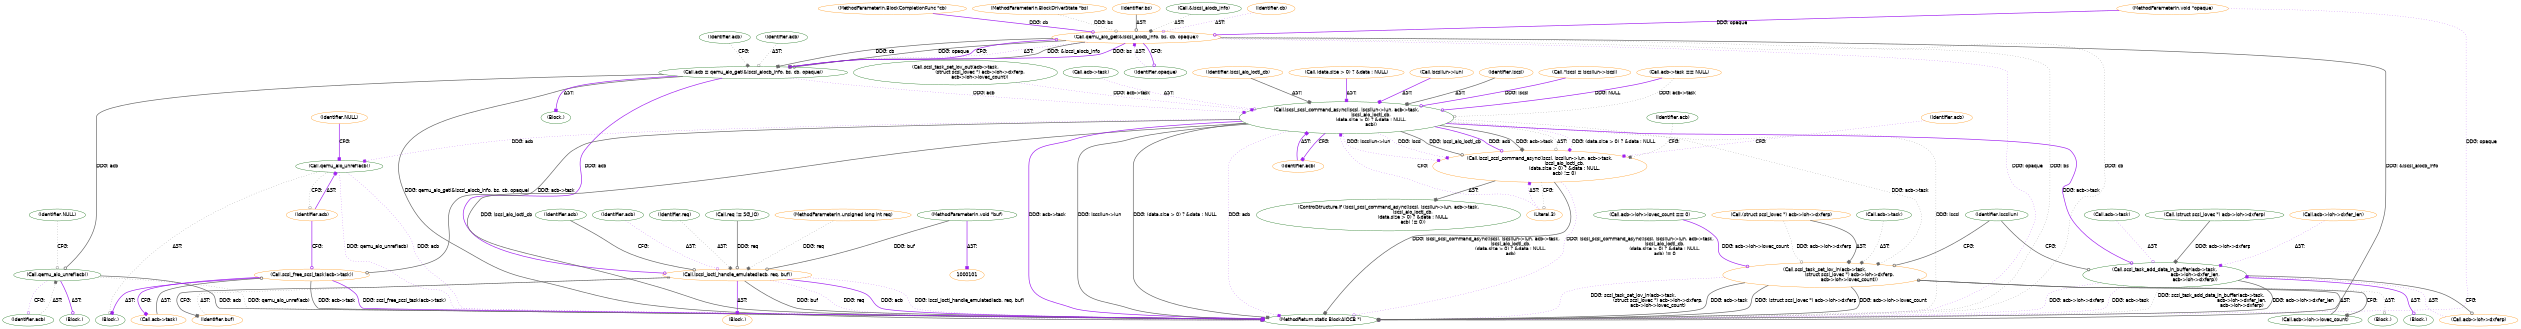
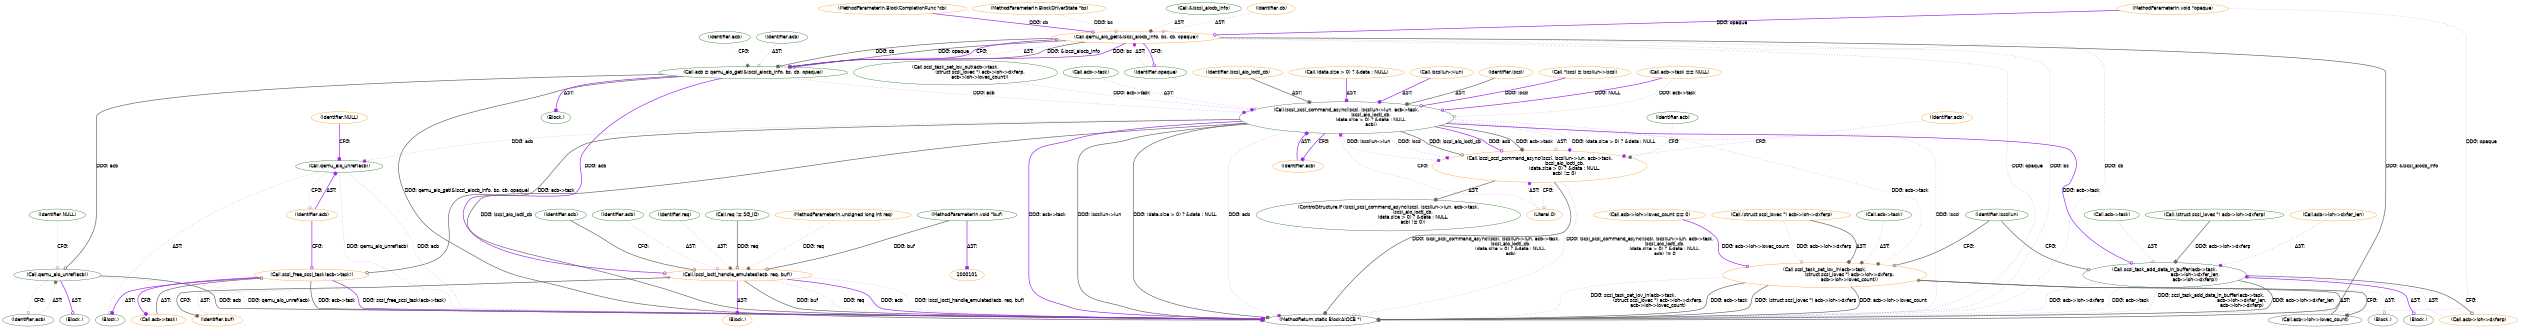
(1136, 9) -> none
(1545, 215) -> (1545, 215)
(1650, 215) -> (1650, 215)
